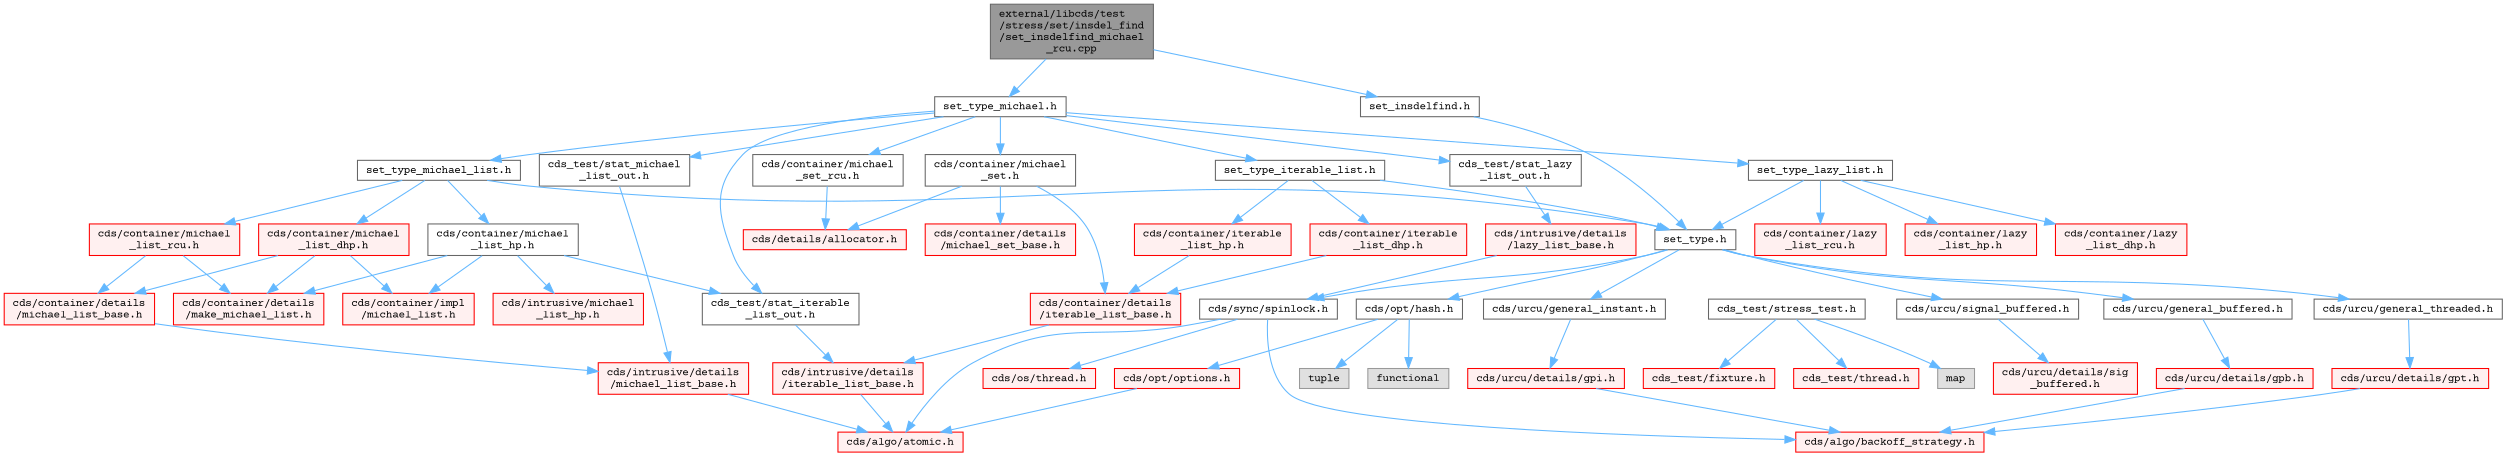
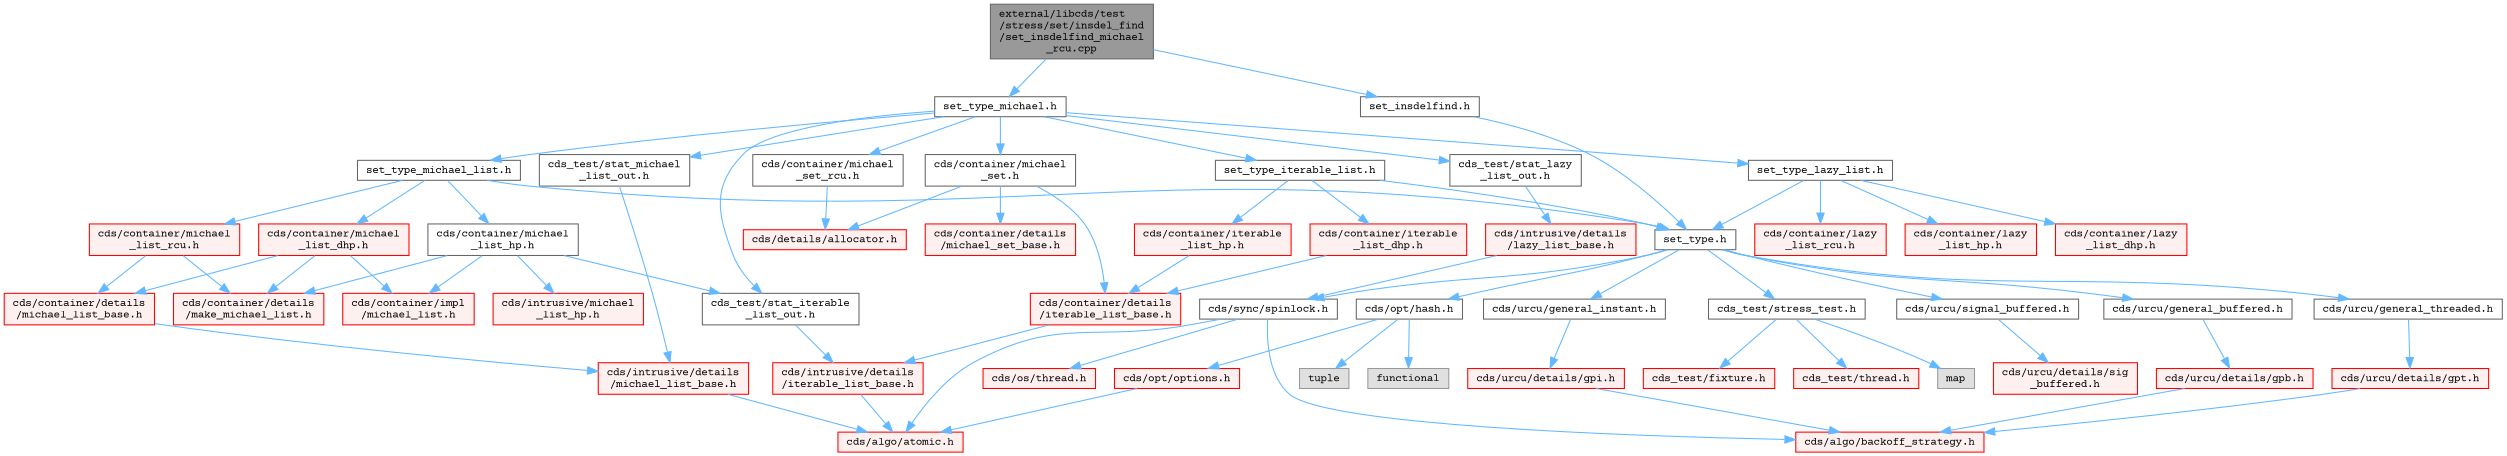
none -> (1737, 271)
